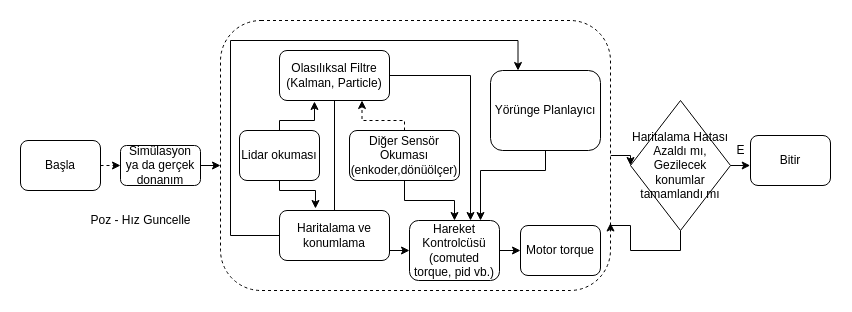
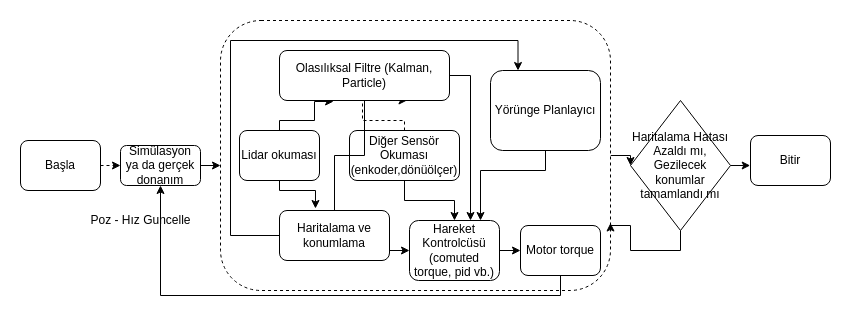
(335, 76) -> (365, 76)
(741, 151) -> none
none -> (320, 296)
